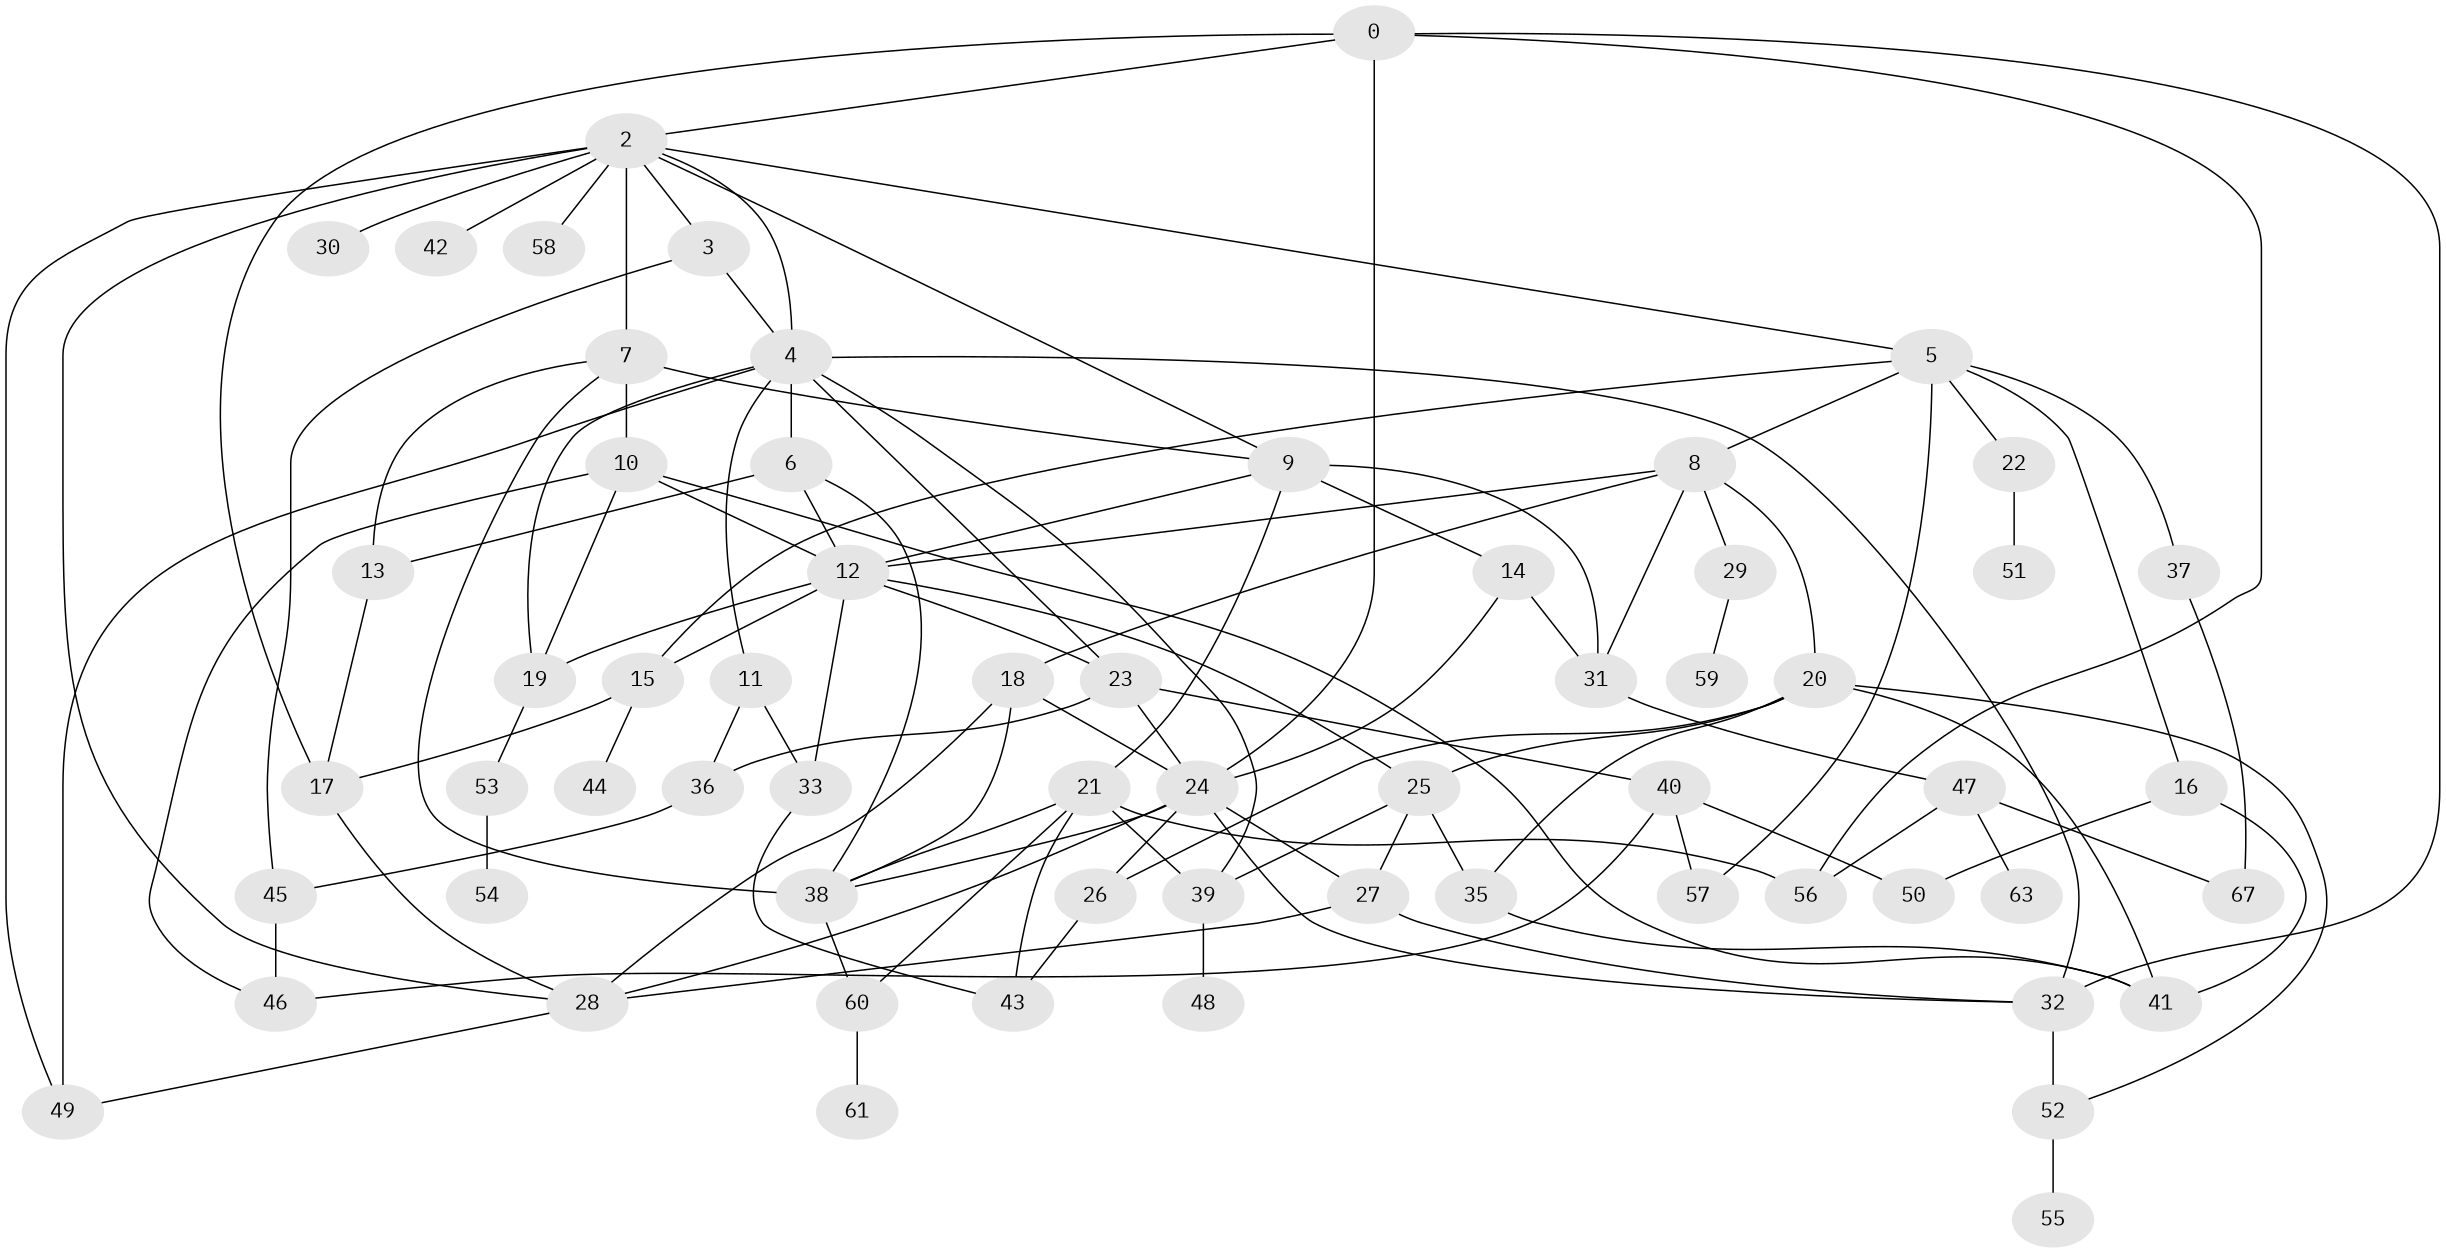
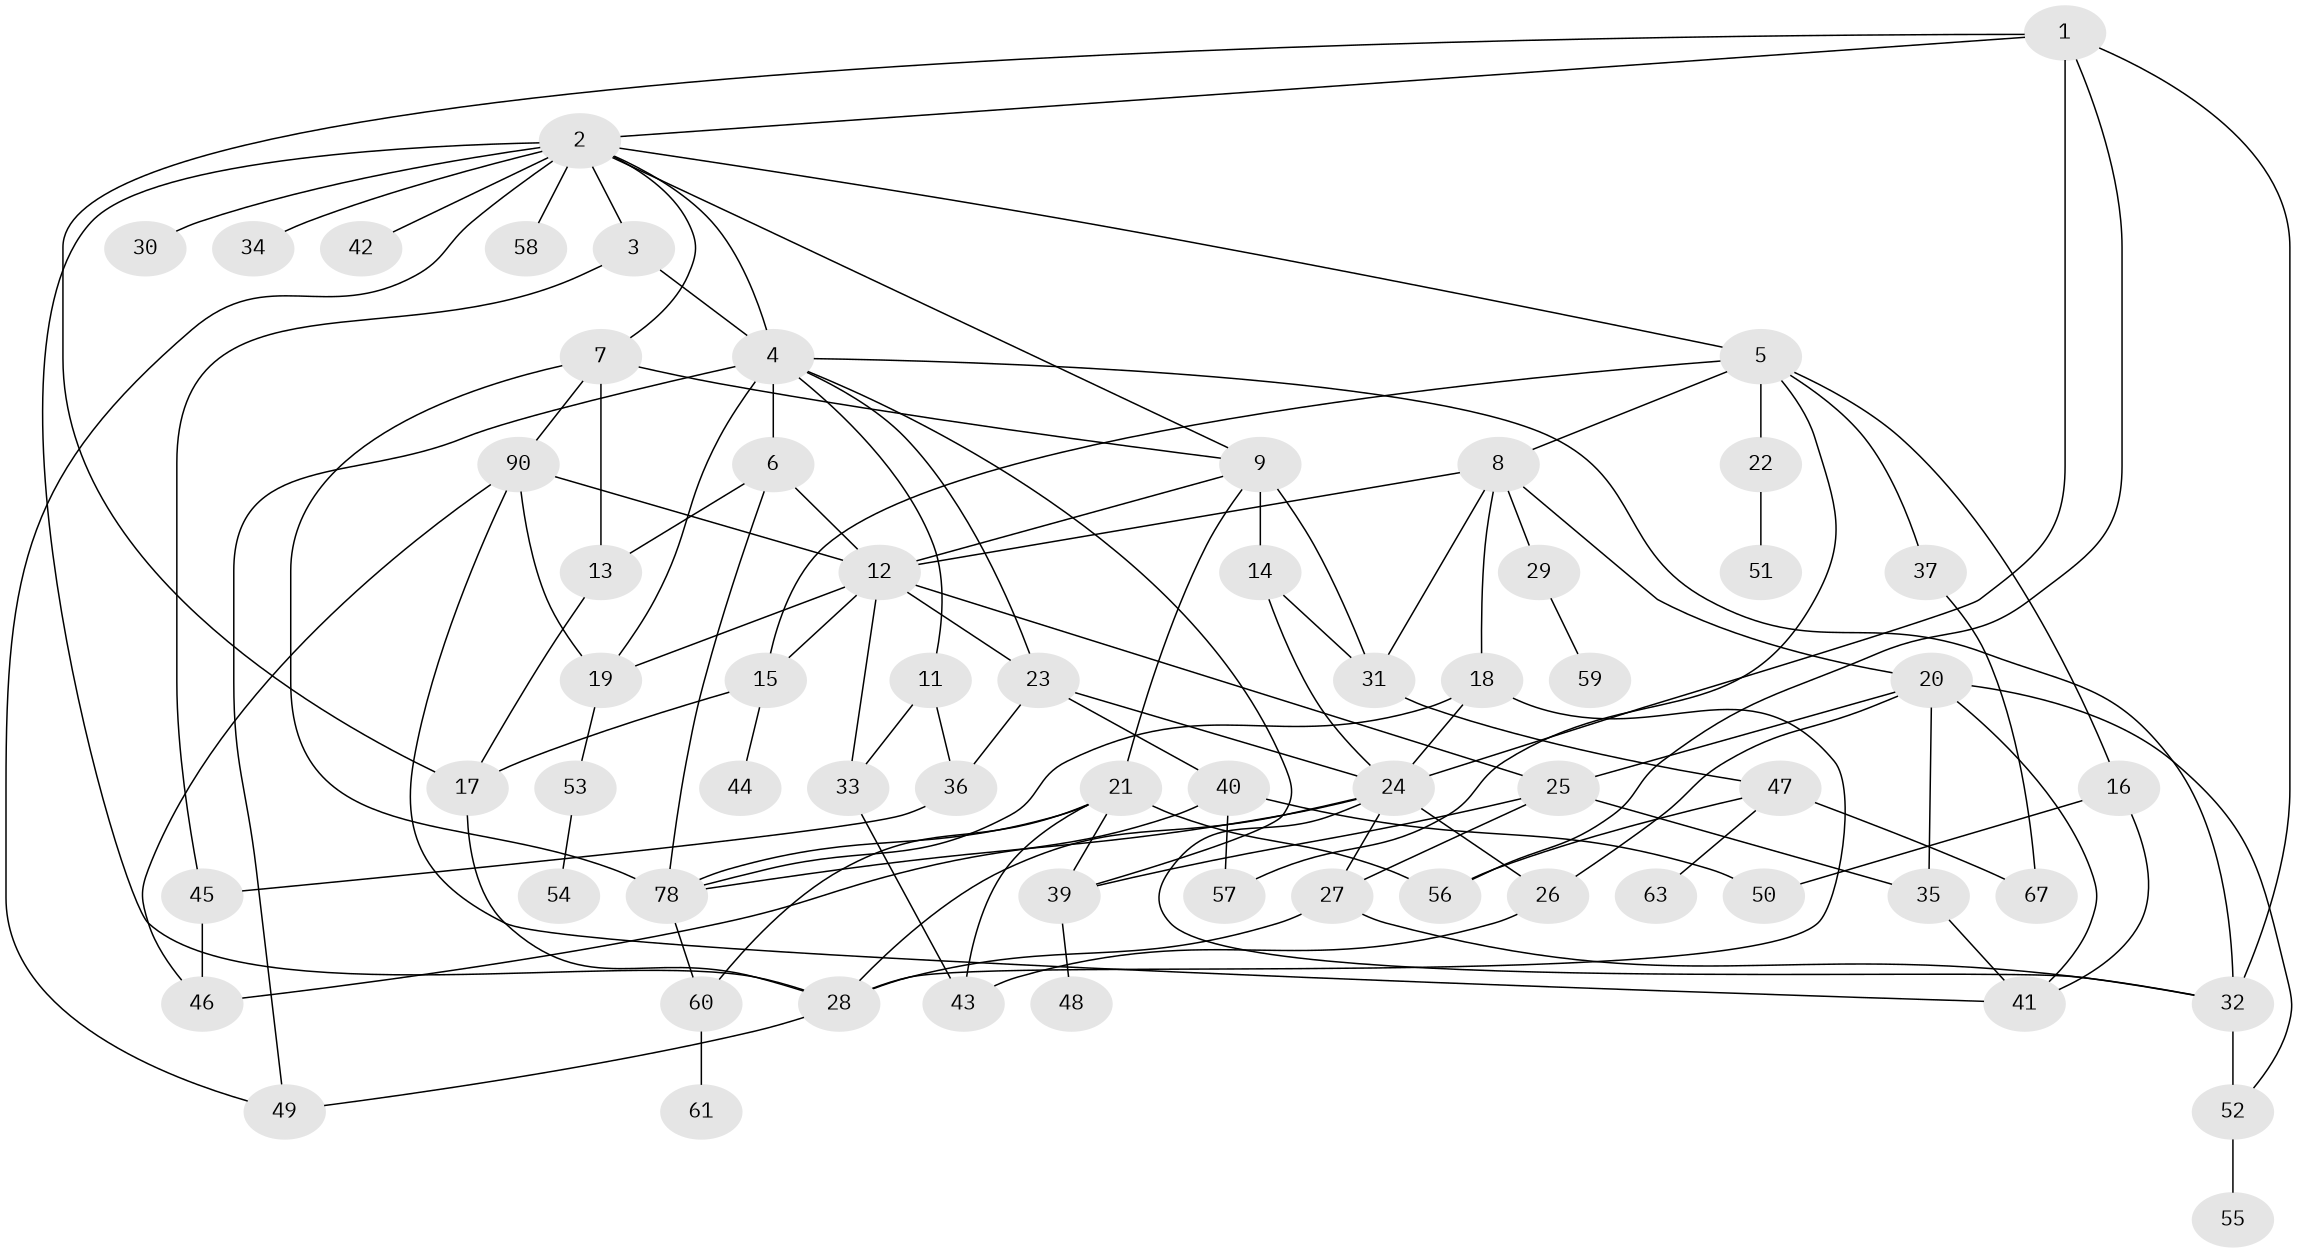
(1374, 33) -> (2065, 33)
none -> (253, 249)
(626, 465) -> (519, 465)
(817, 896) -> (667, 896)
